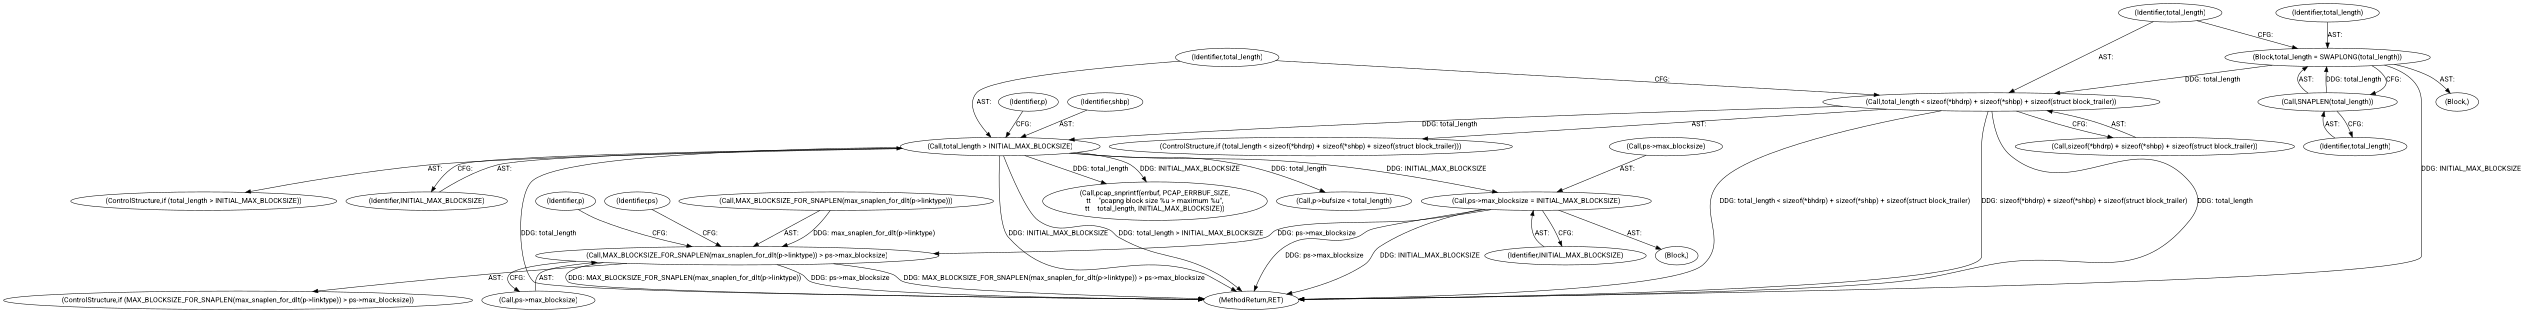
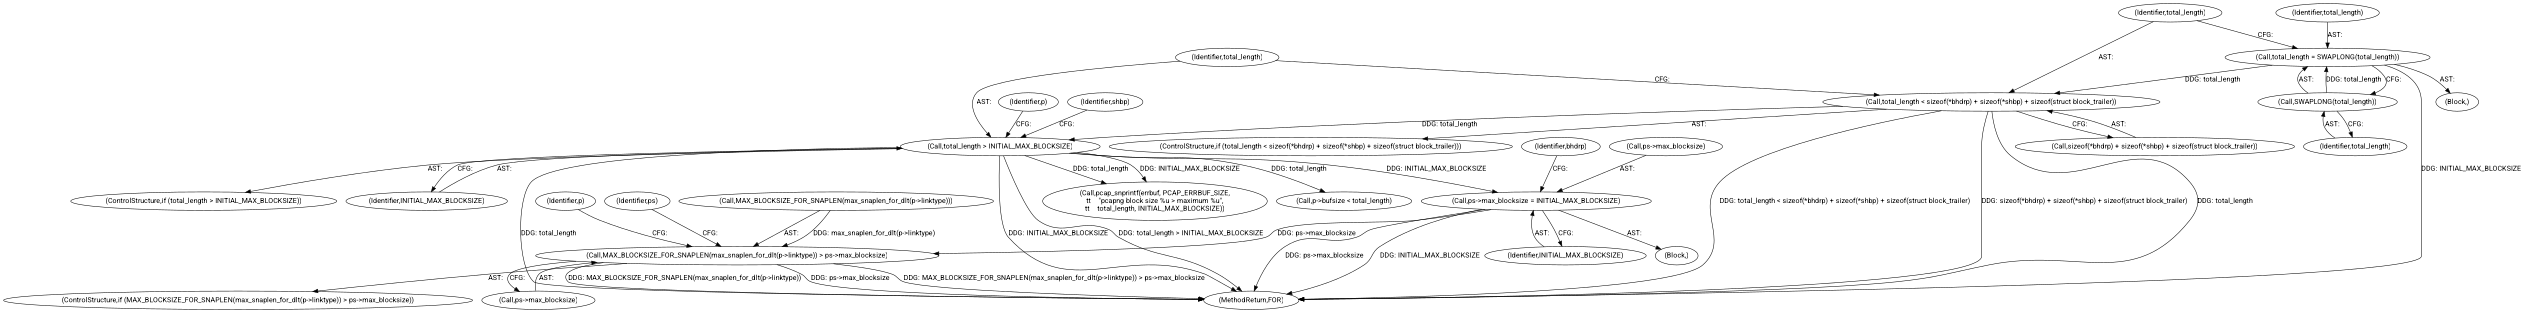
(2328, 57) -> (2328, 57)
(2328, 102) -> (2328, 102)
(1068, 124) -> (1068, 124)
none -> (1561, 147)
(1251, 300) -> (1251, 300)
